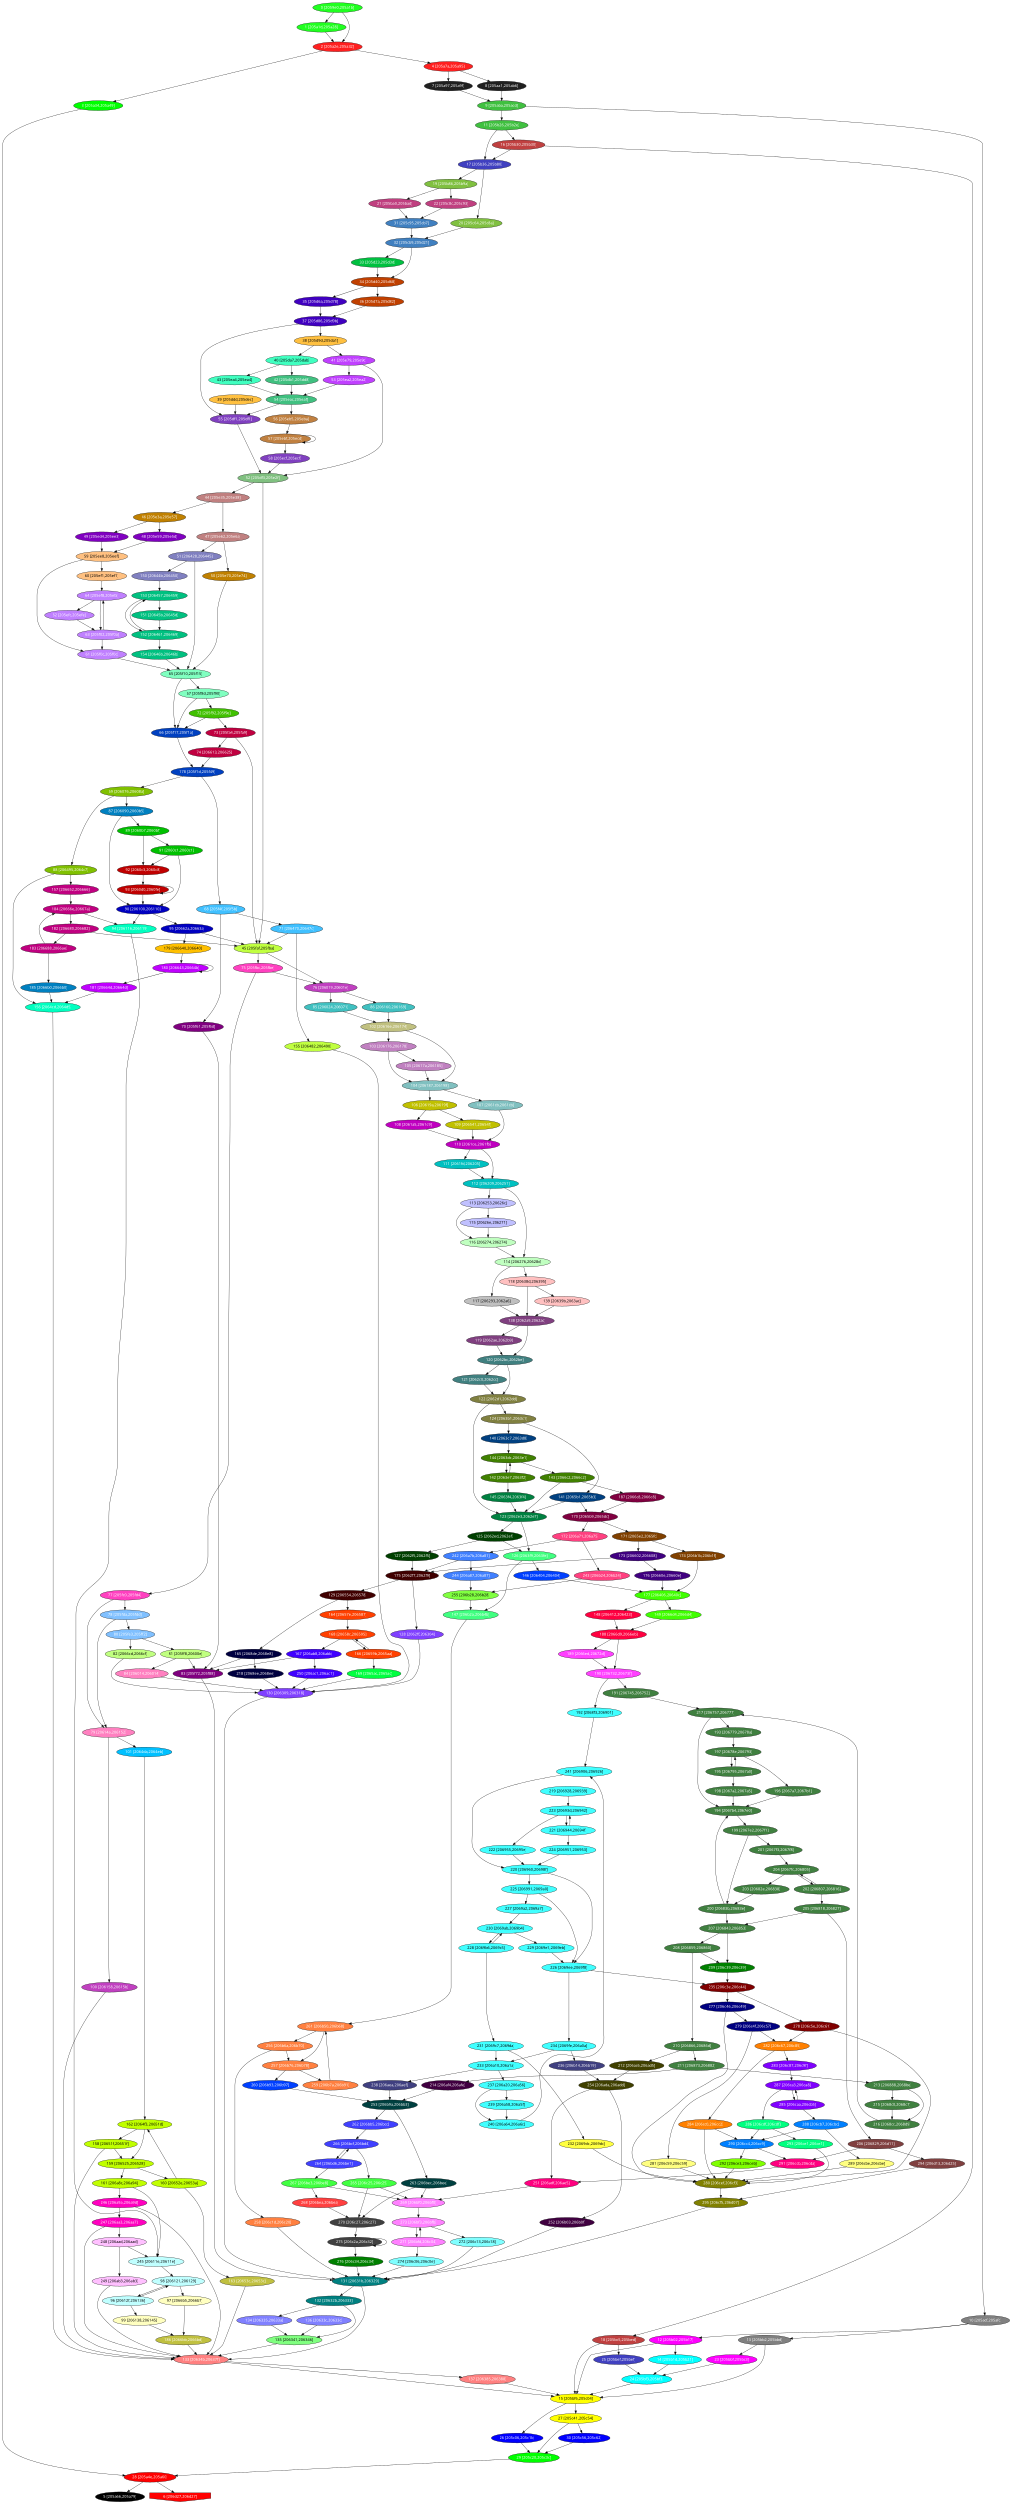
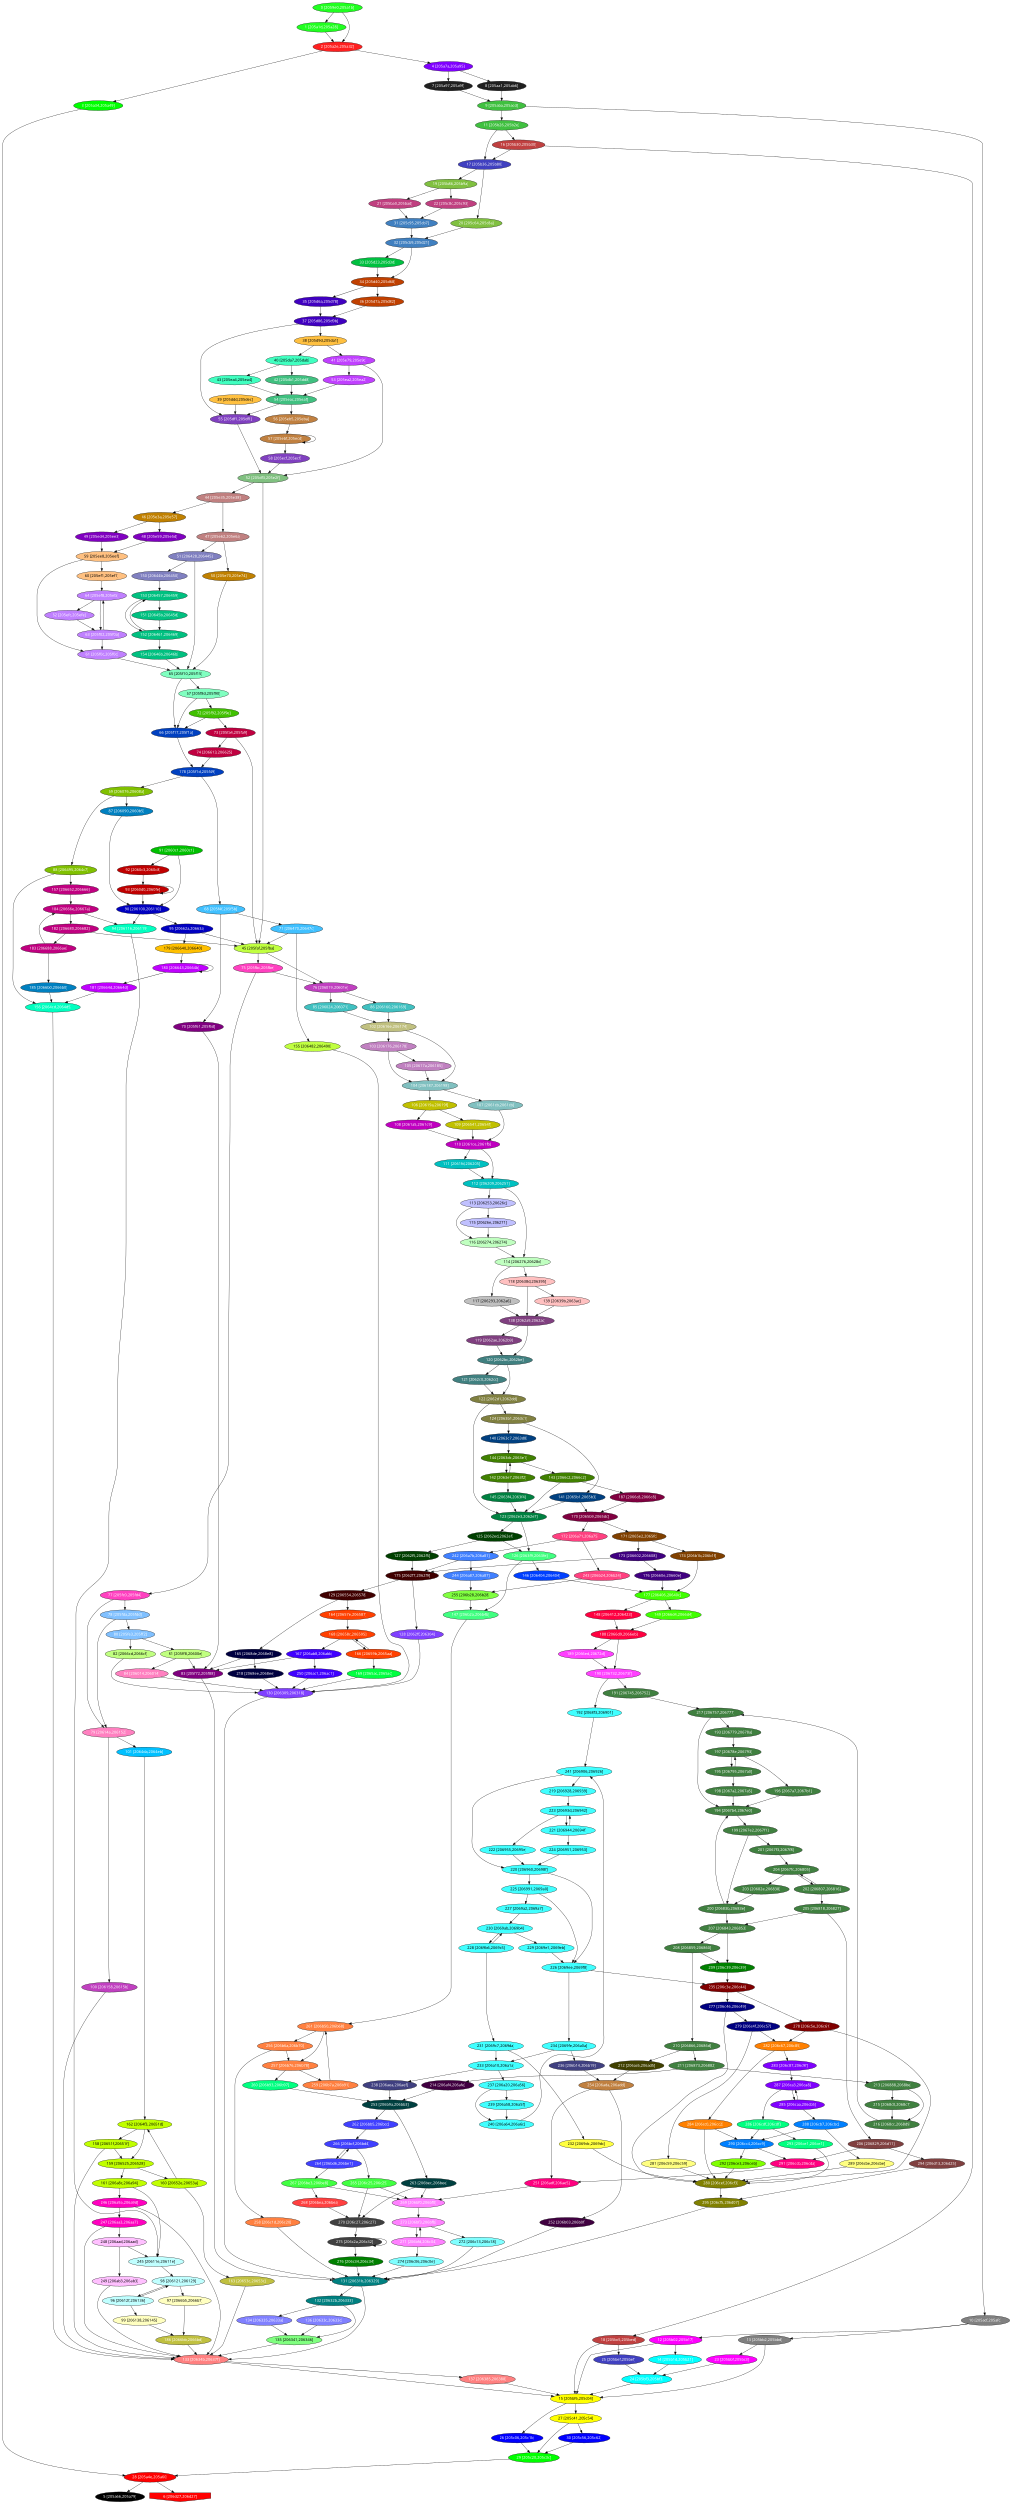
(448, 66) -> (448, 66)
(143, 831) -> none
none -> (577, 1780)
(270, 2085) -> (270, 2085)
(606, 2085) -> (606, 2085)
